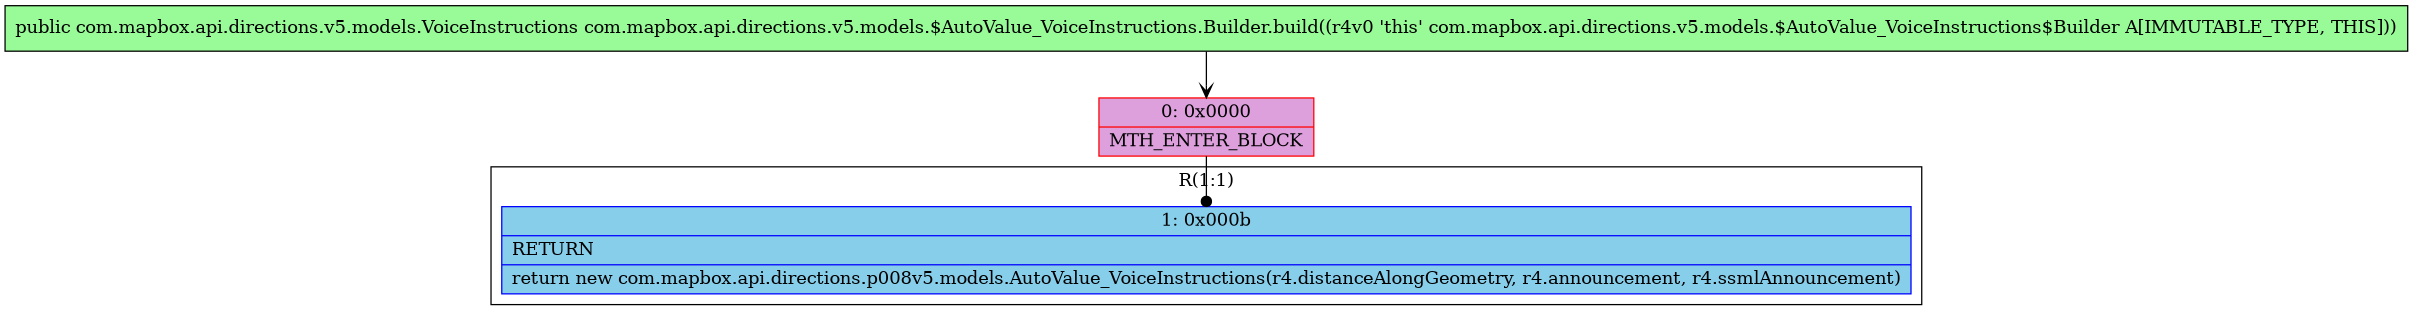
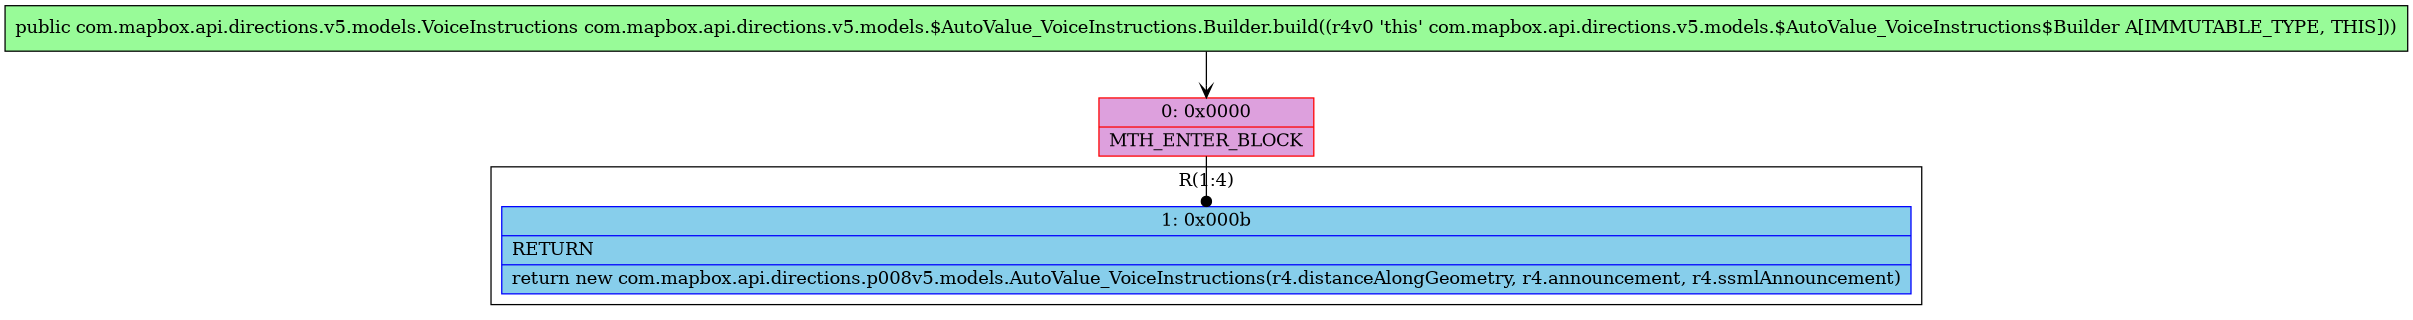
(1206, 181) -> (1206, 181)
